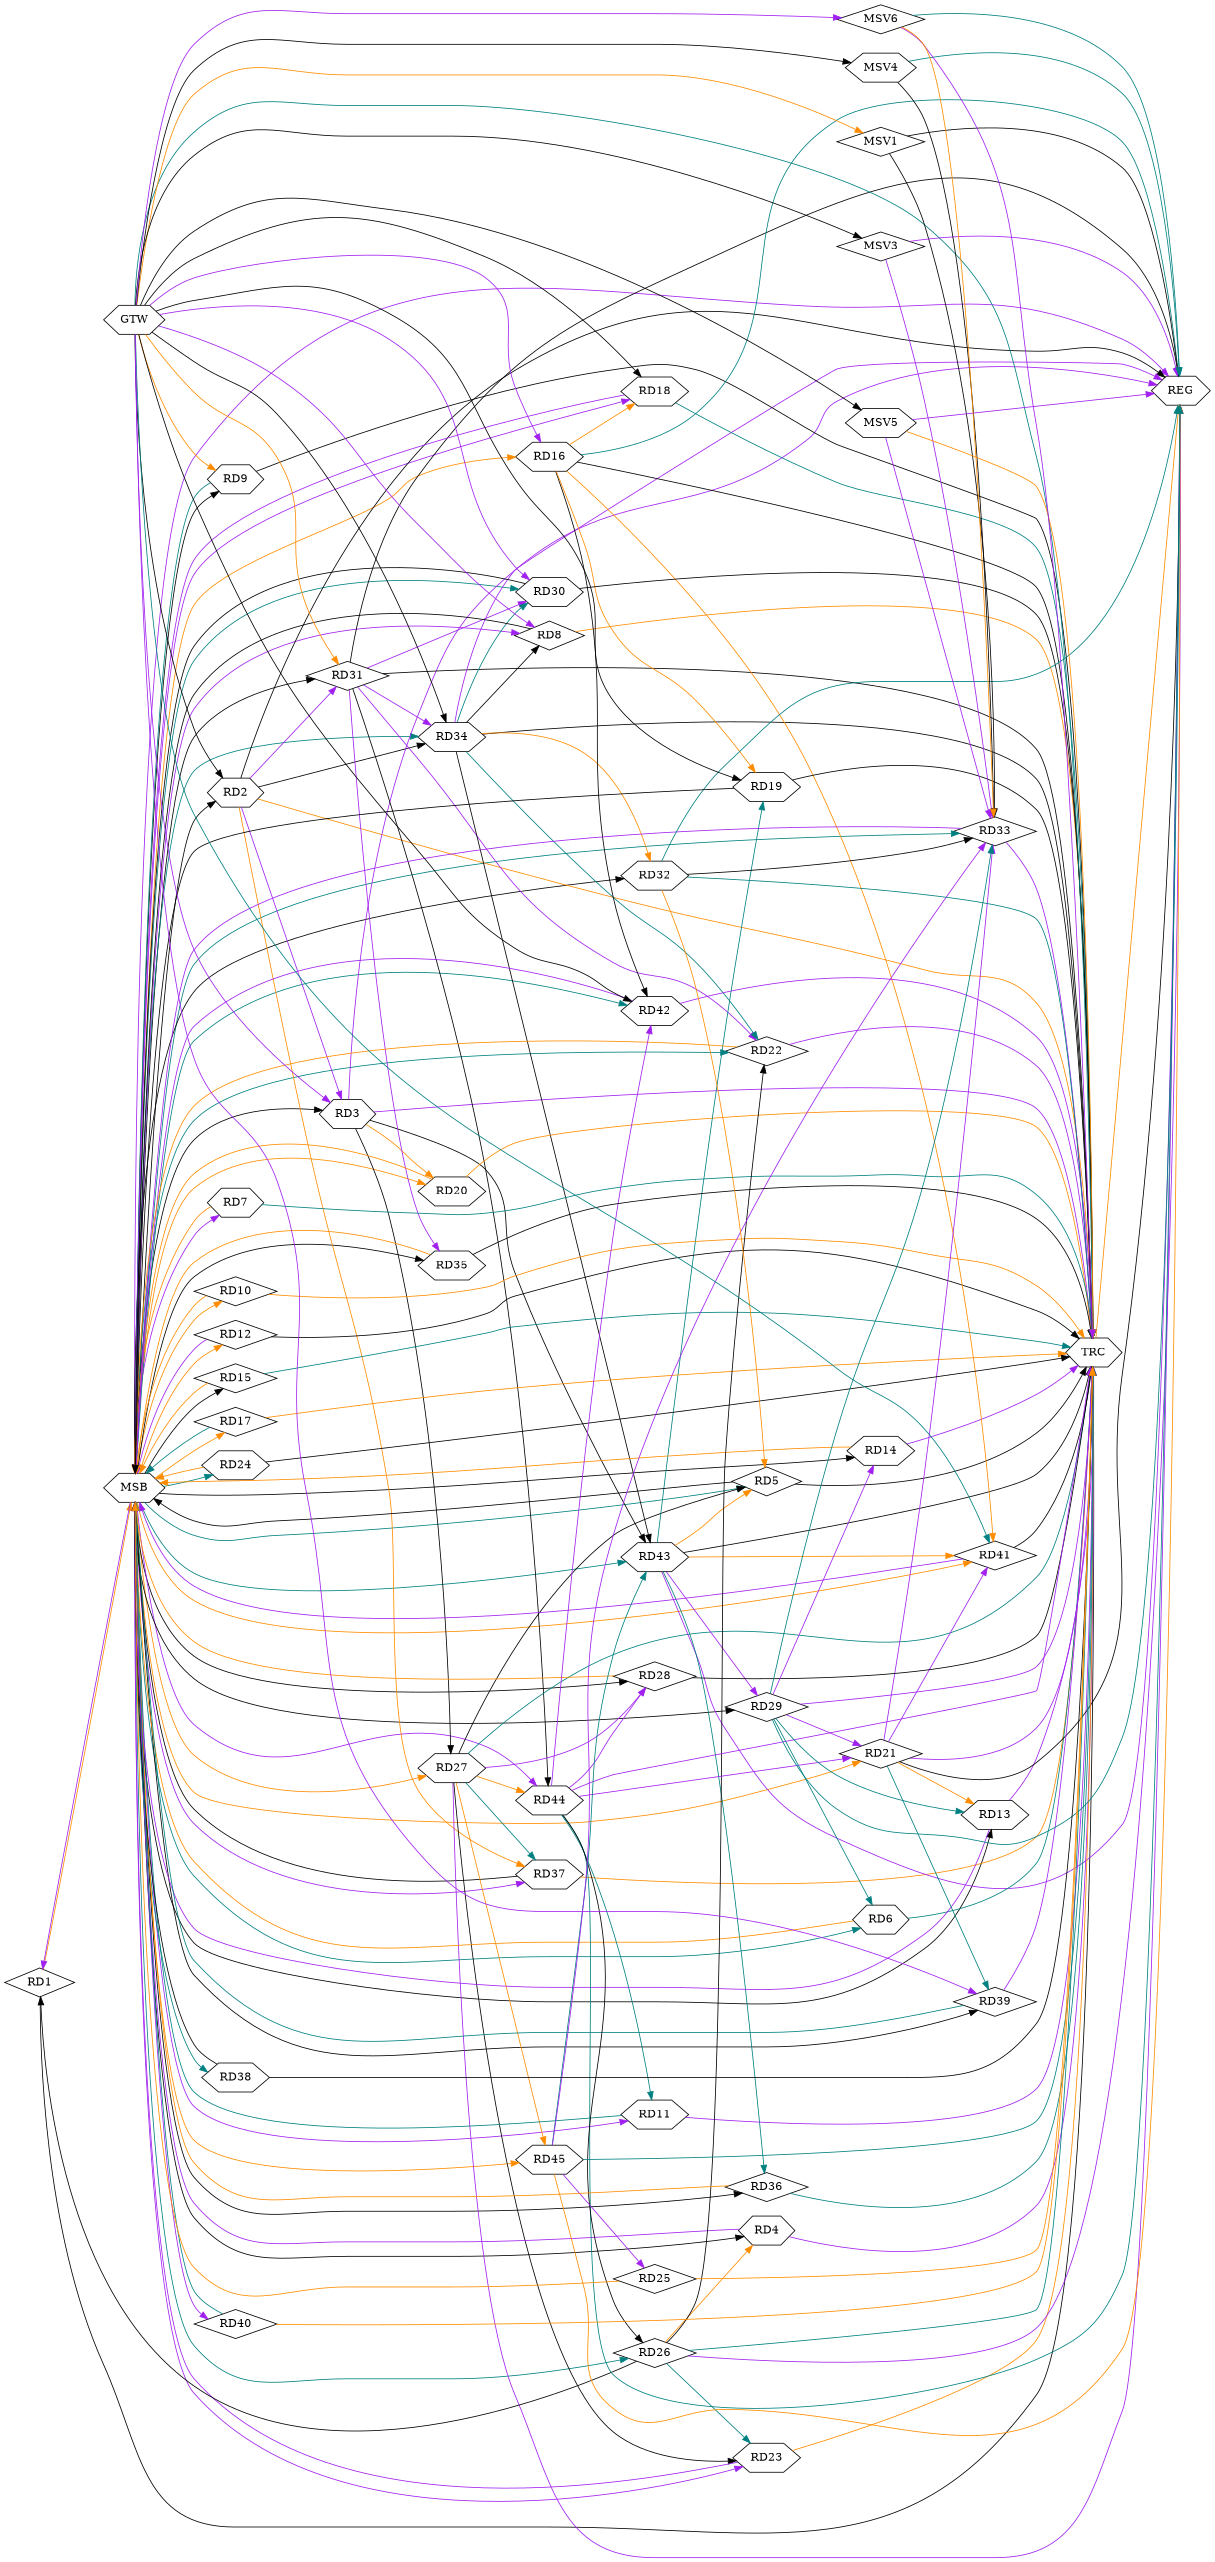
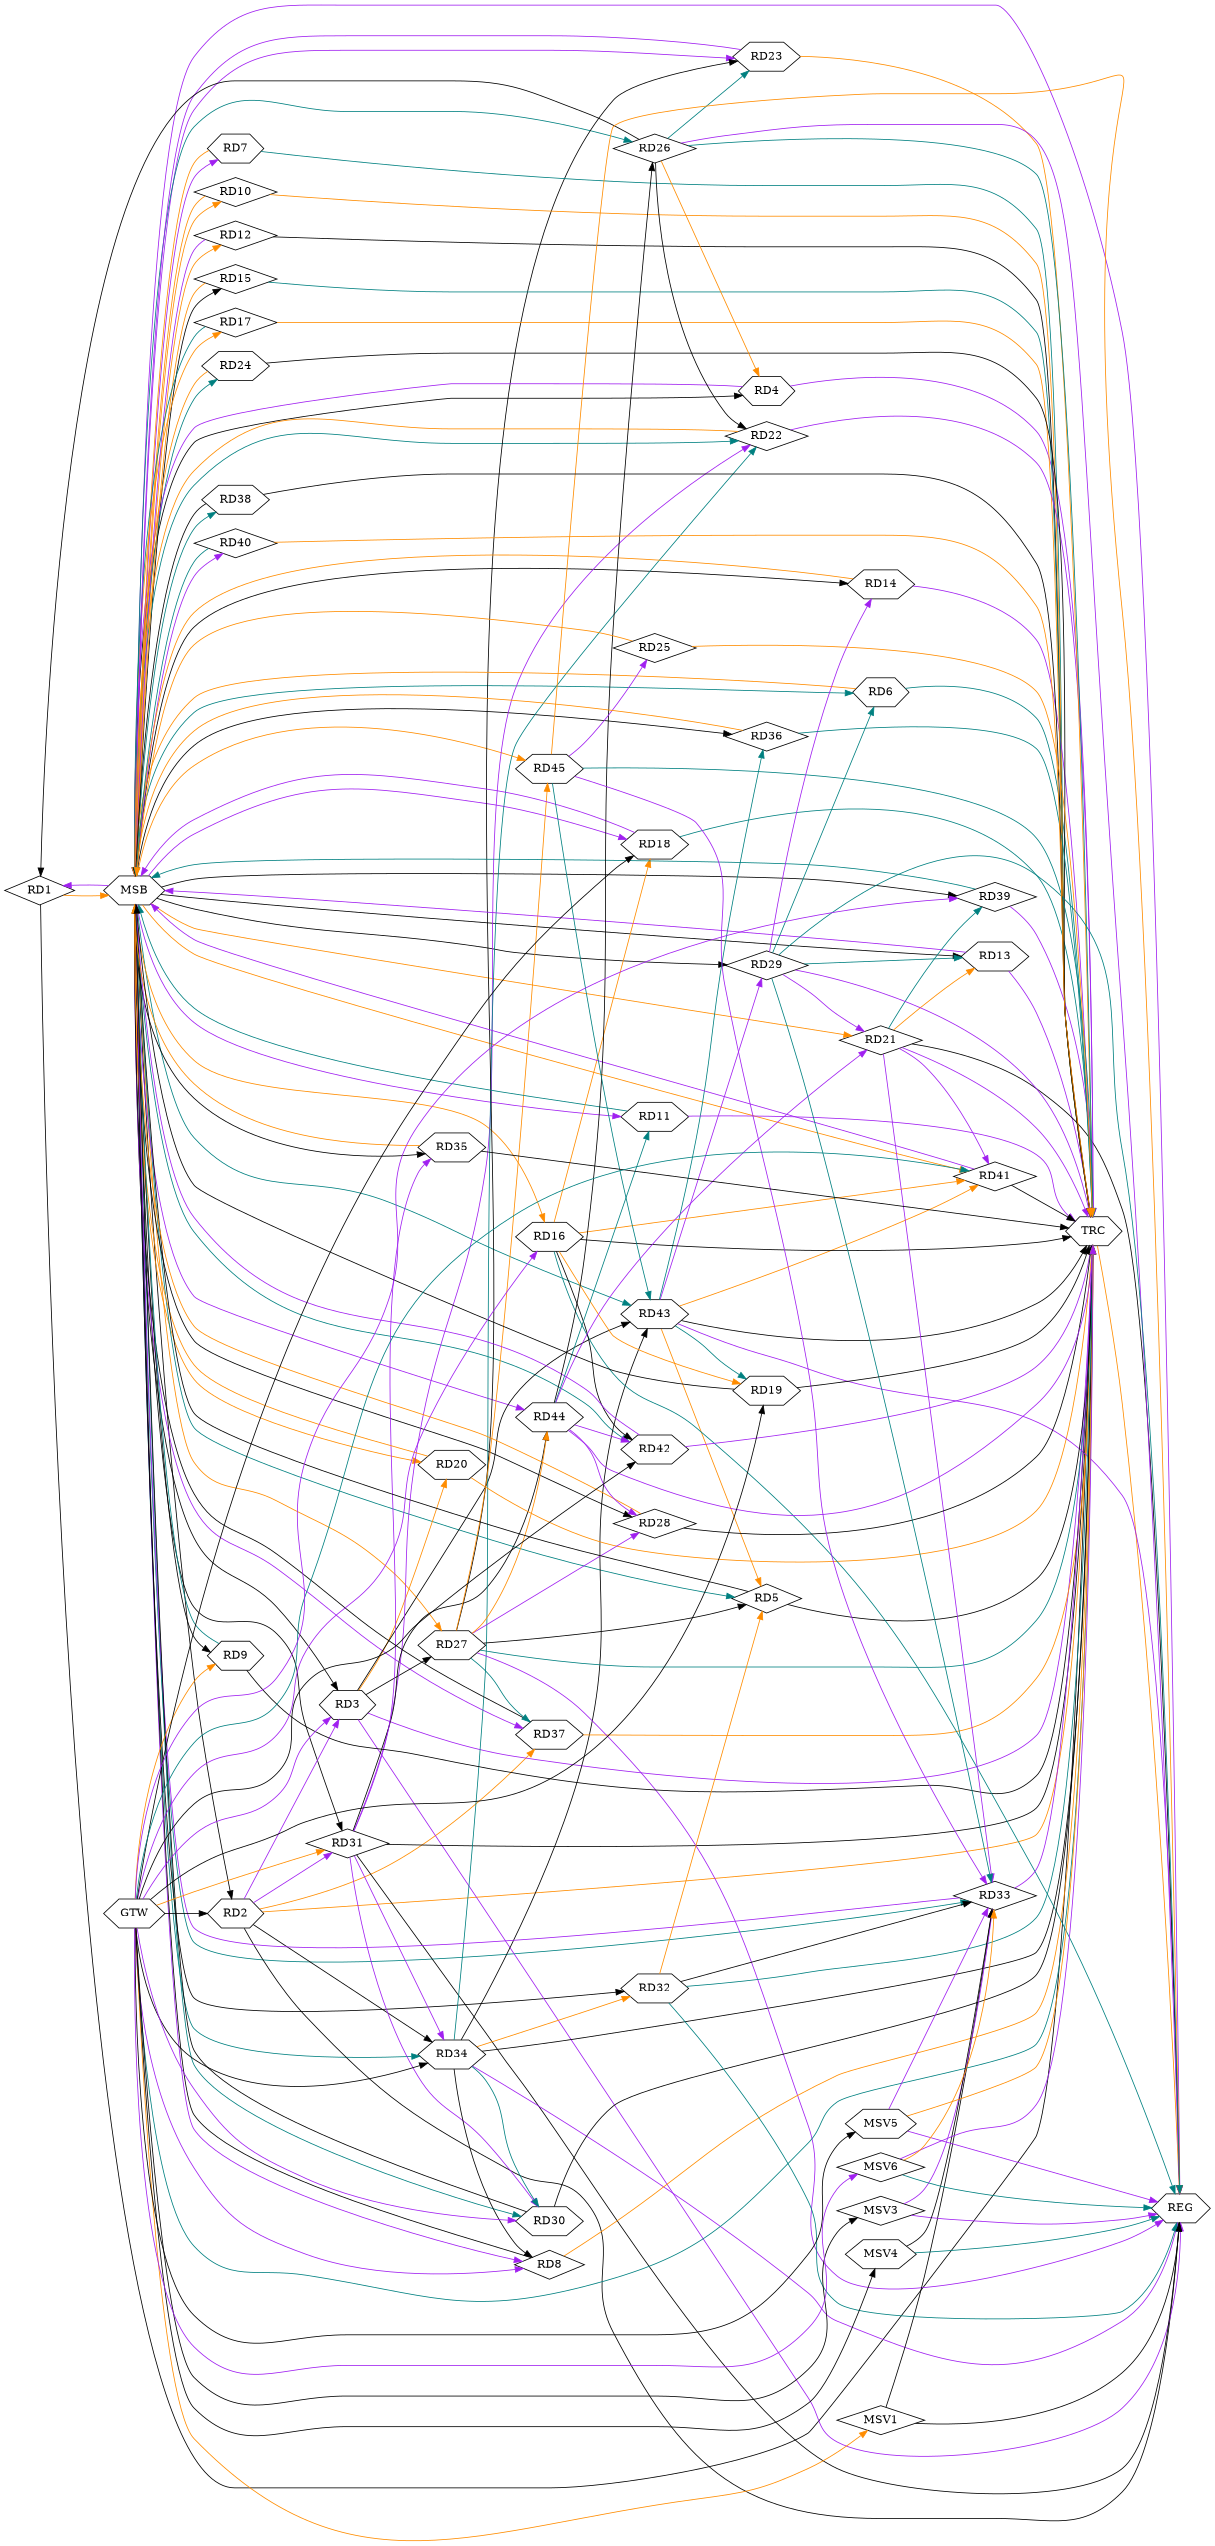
(1143, 2058) -> none
